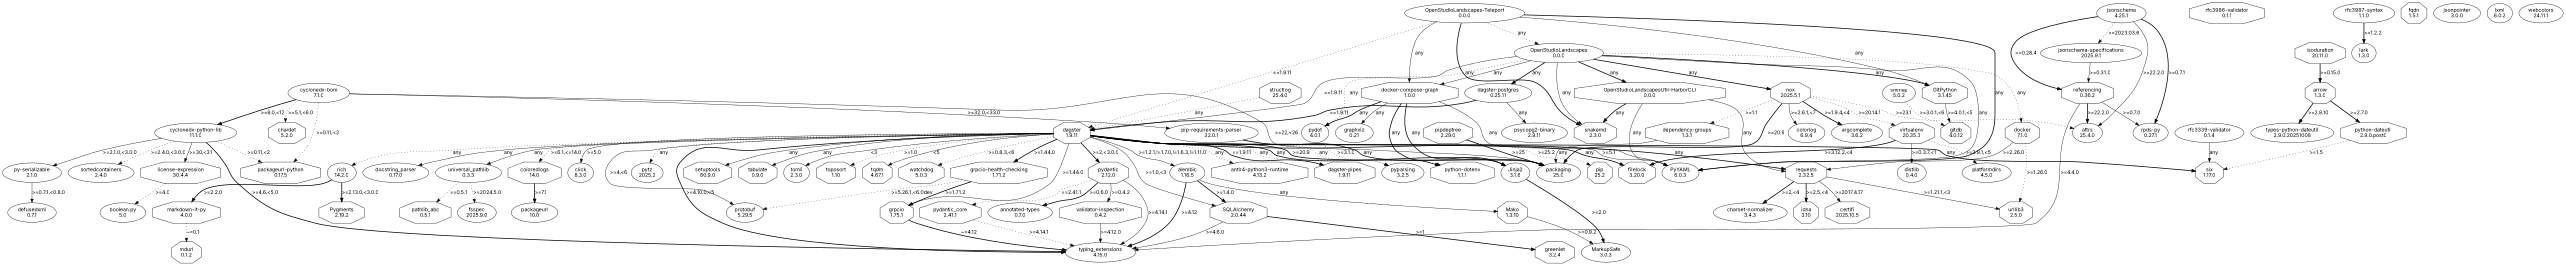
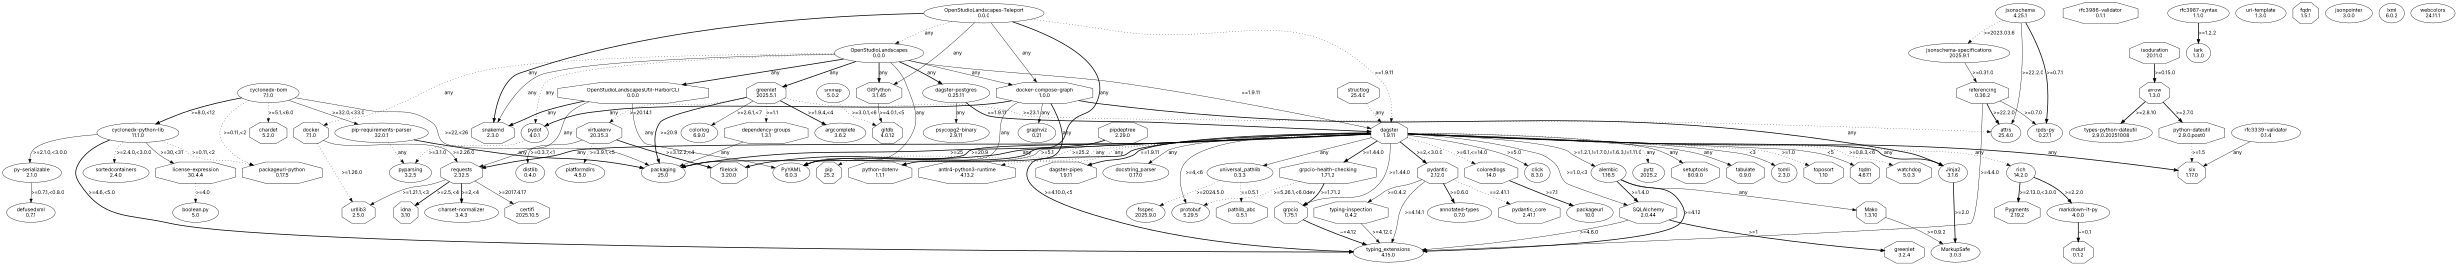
none -> (2261, 13)
(2020, 38) -> none
(1790, 93) -> (766, 93)
(1807, 133) -> (699, 133)
(187, 213) -> (2078, 213)
(1100, 213) -> (1351, 213)
(187, 231) -> (2078, 230)
(1022, 233) -> none
